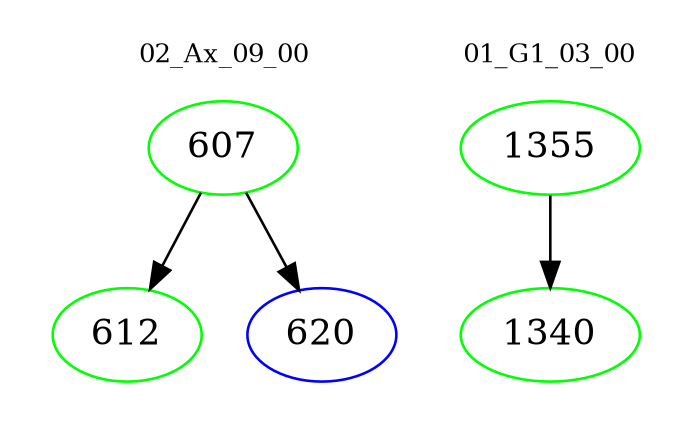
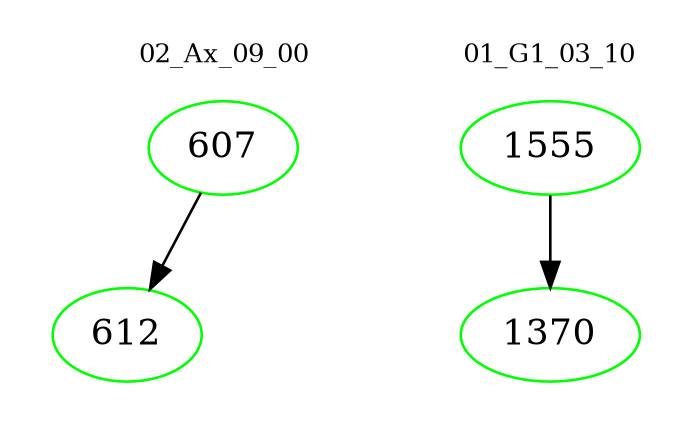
(550, 56) -> (550, 56)
(550, 148) -> (550, 148)
(322, 335) -> none
(550, 335) -> (550, 335)
